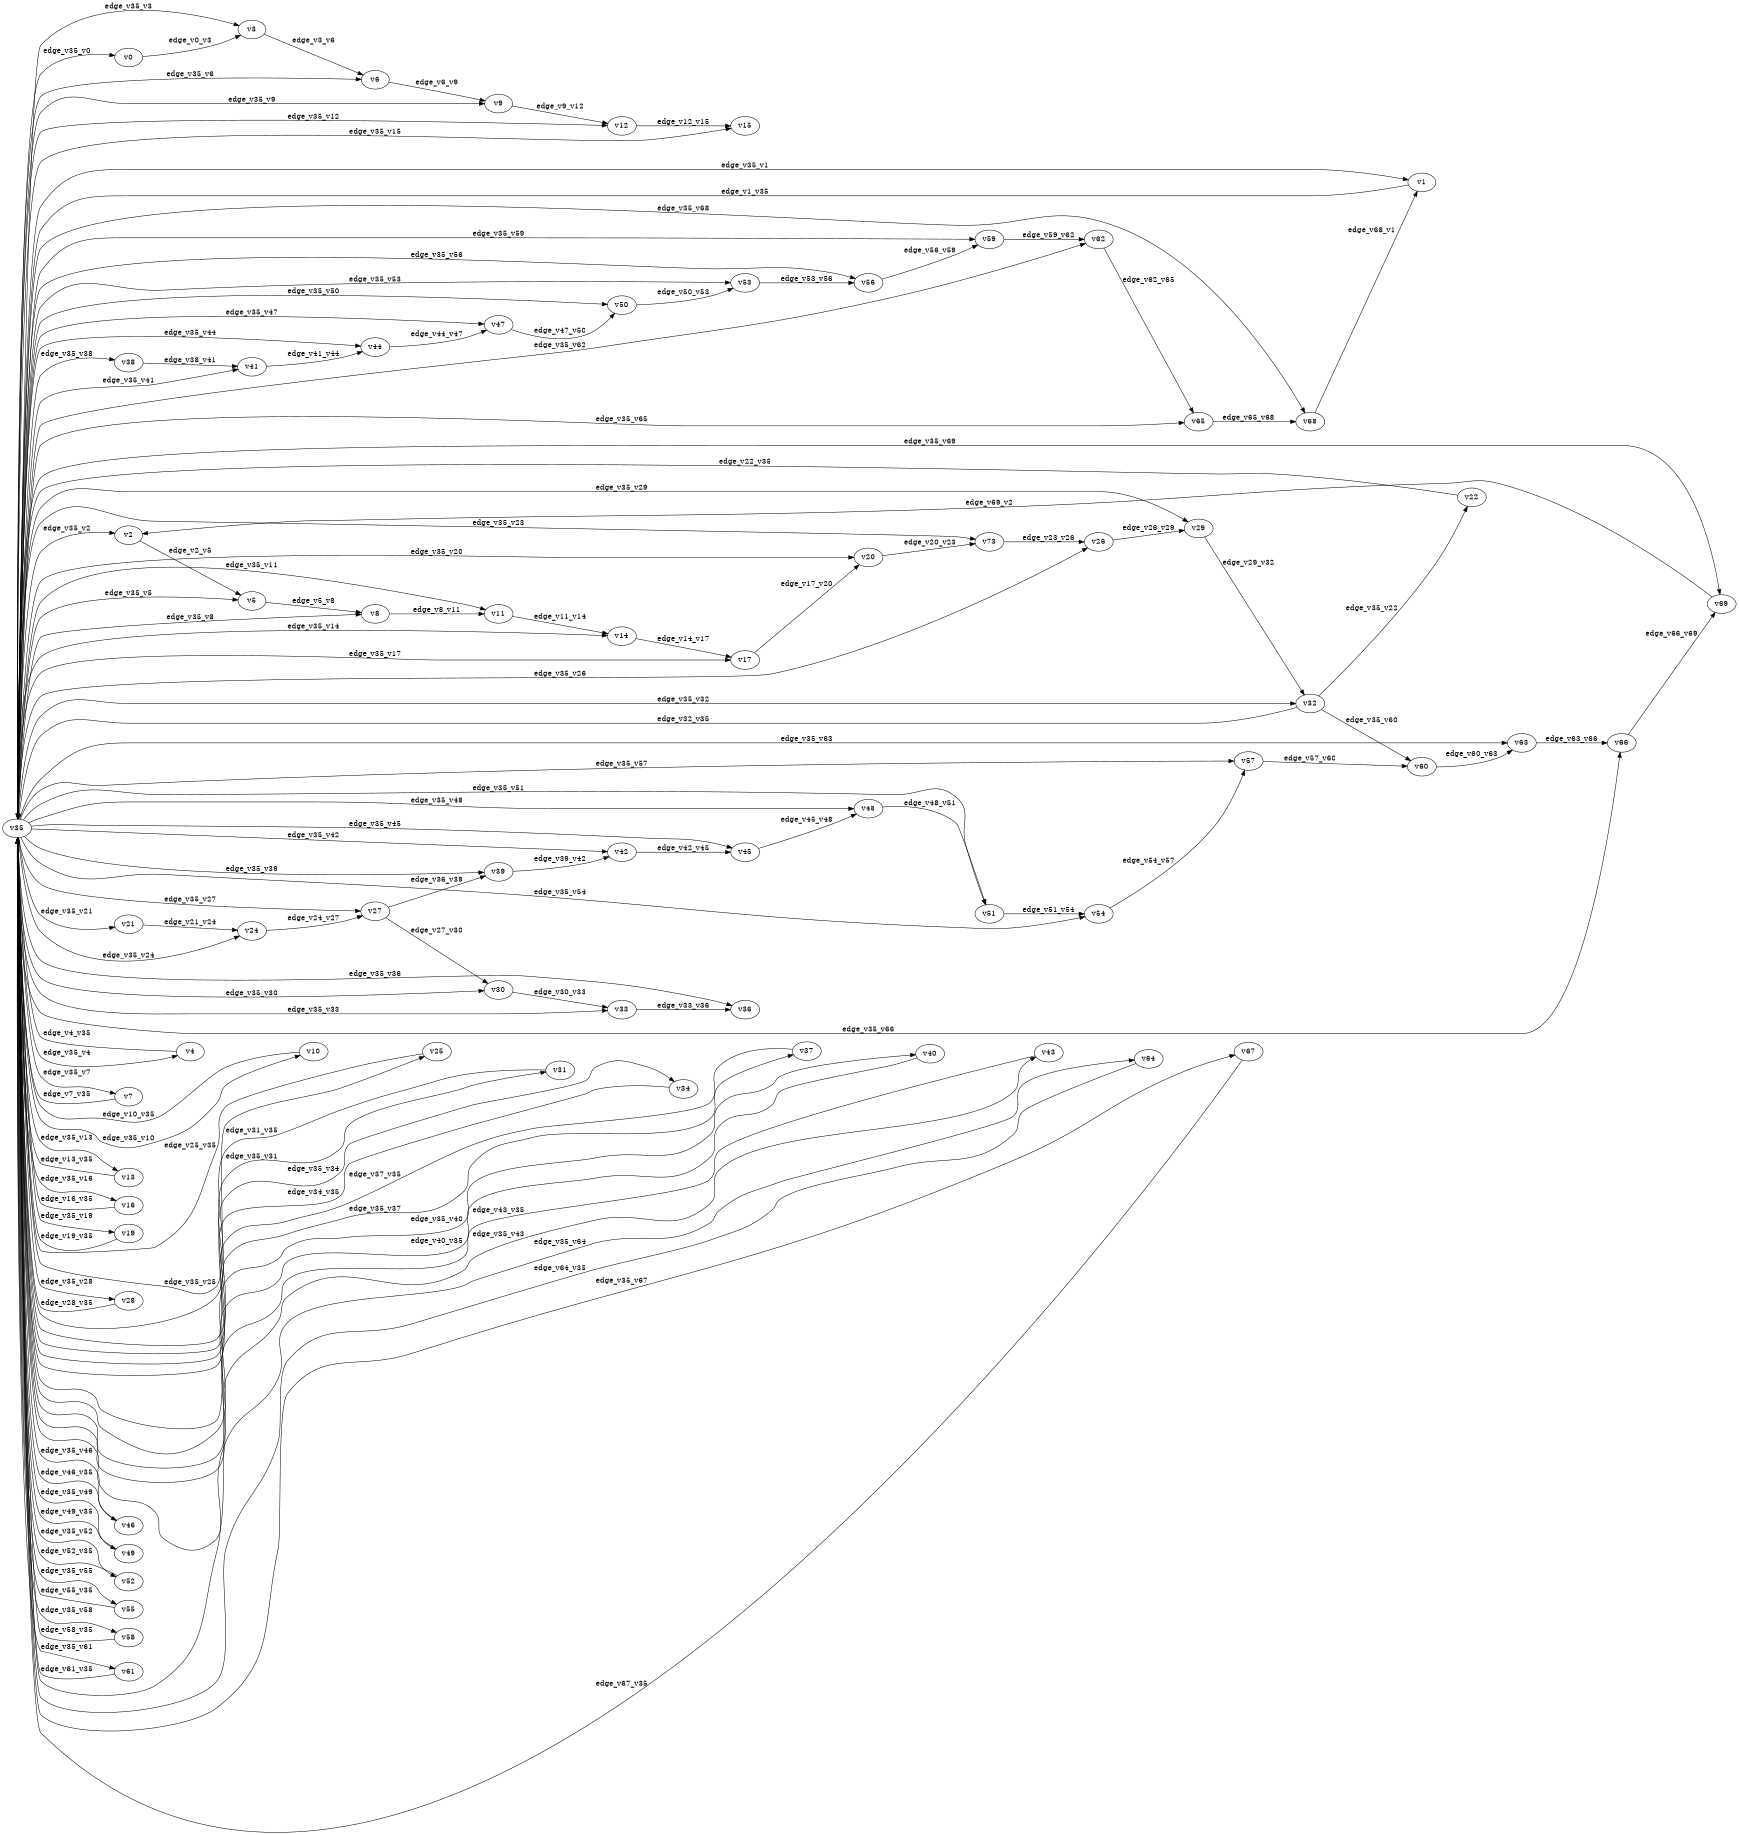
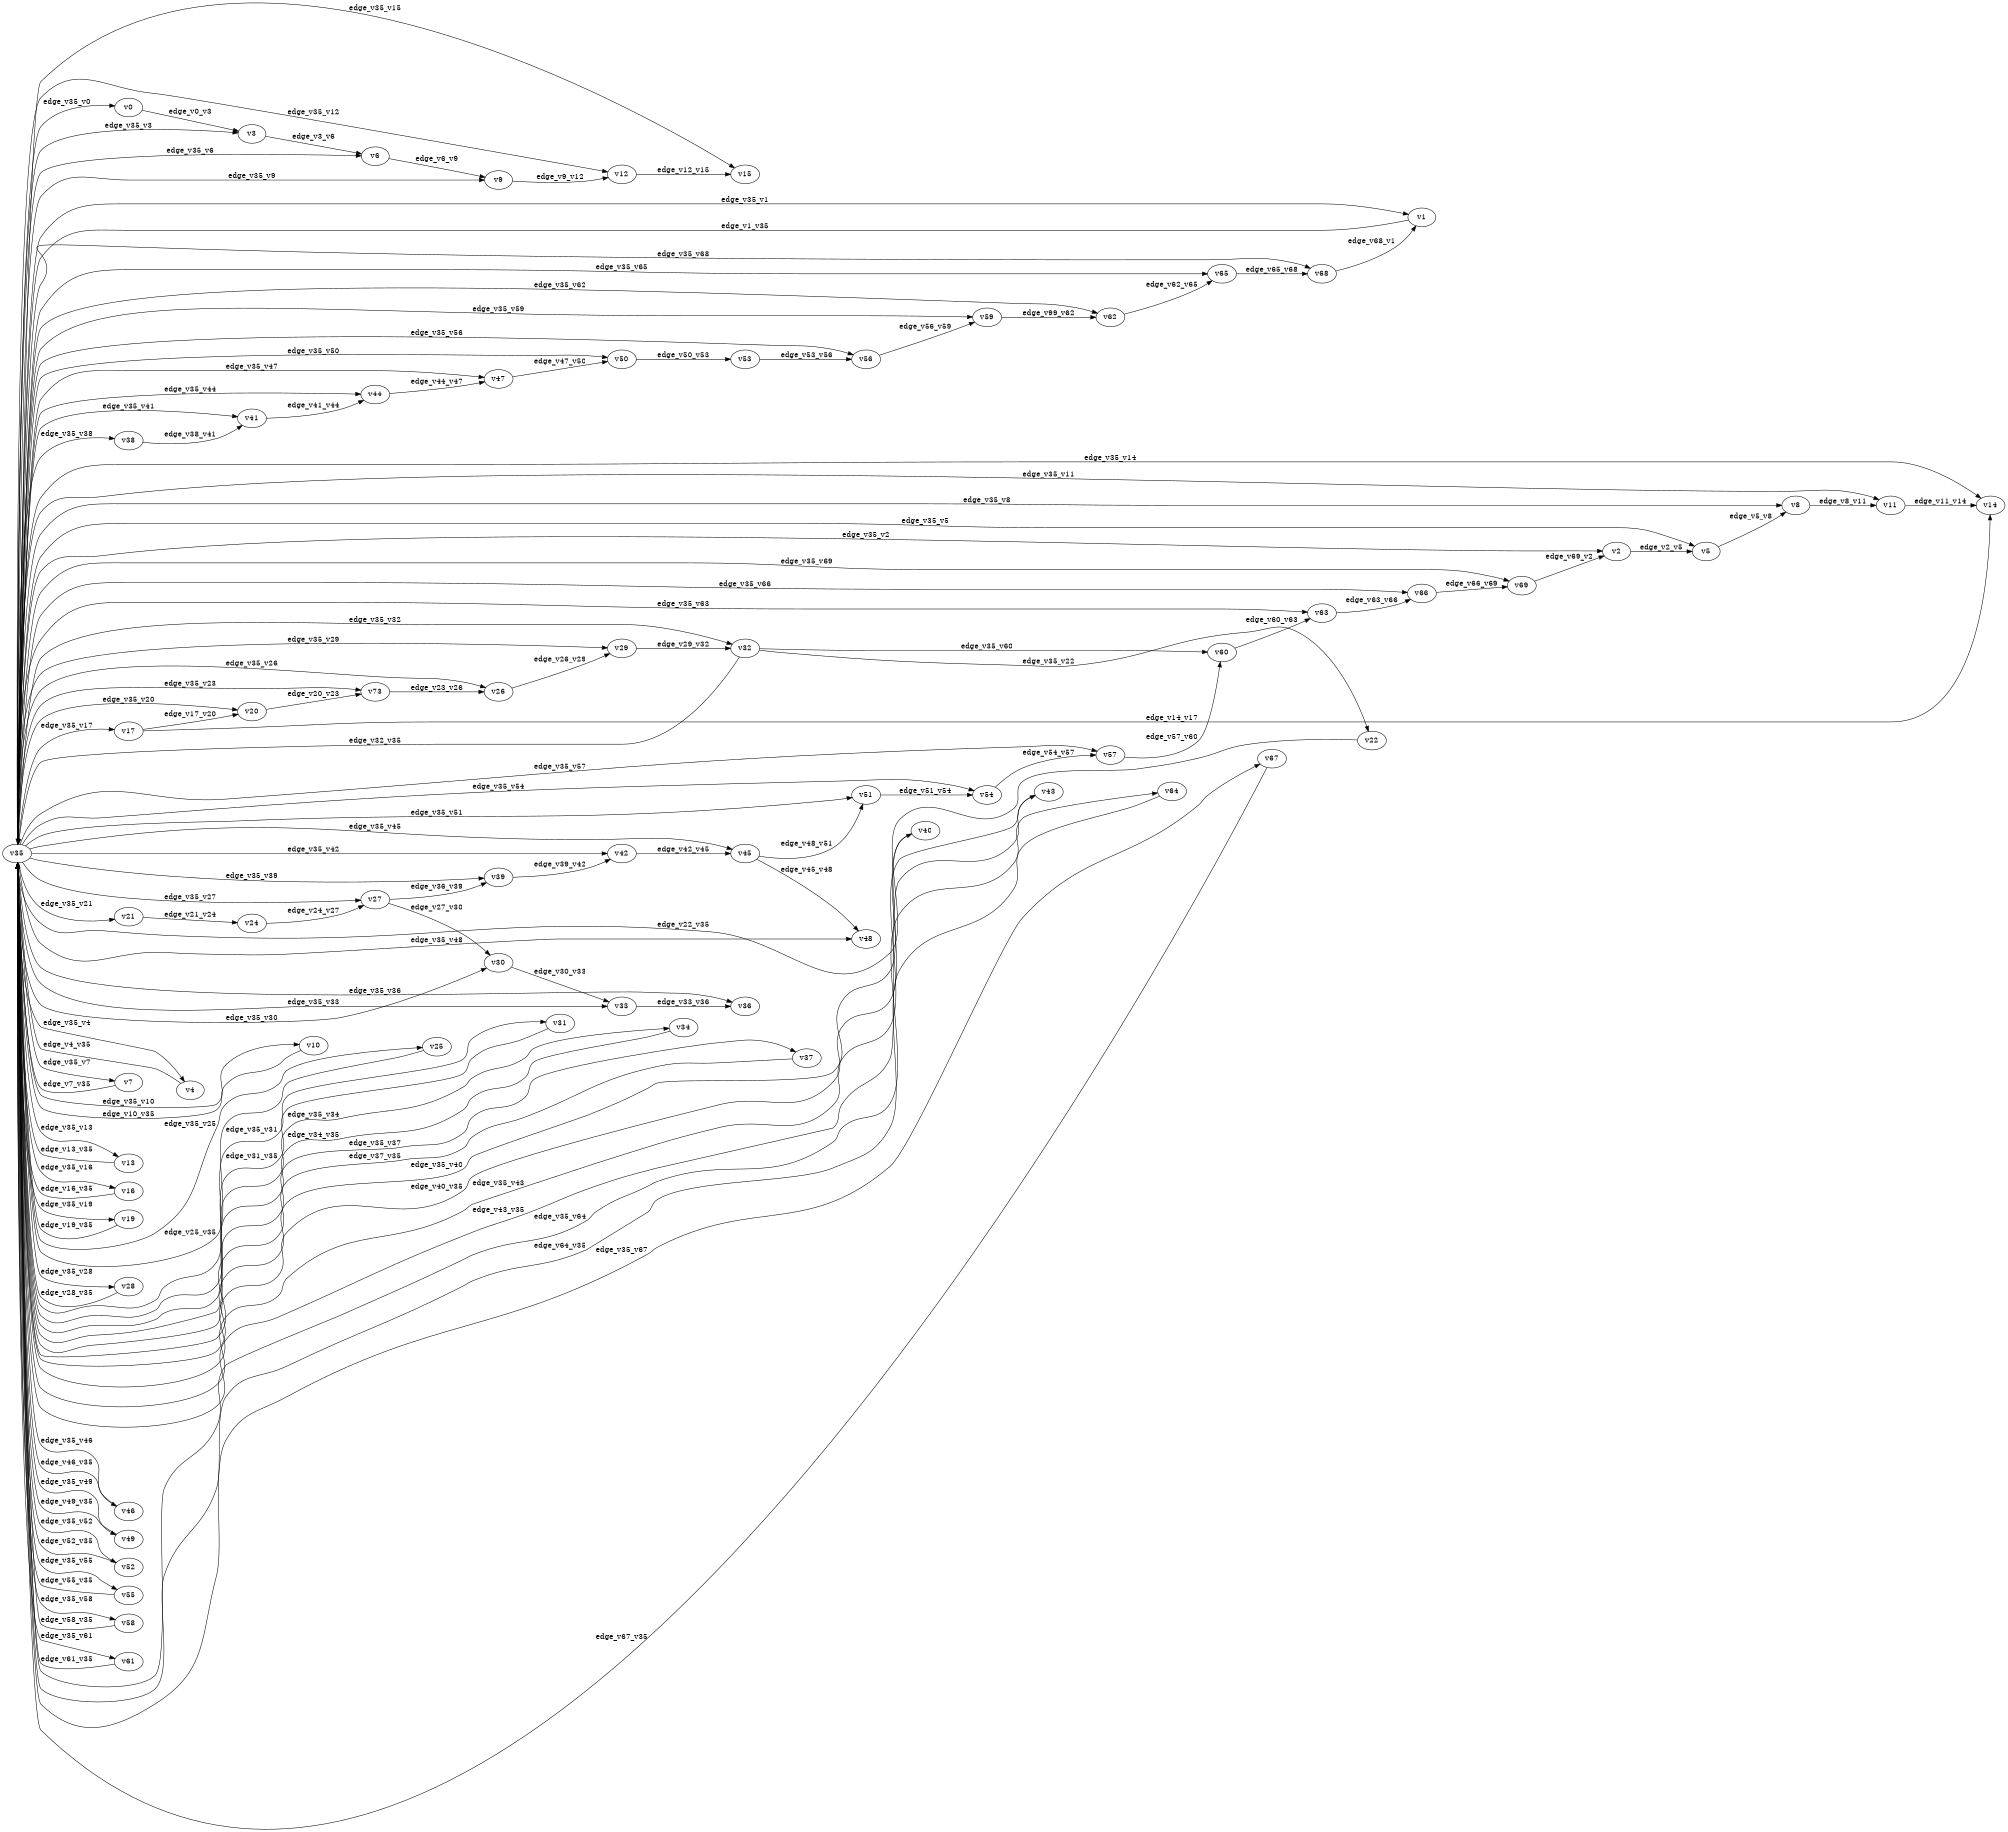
(1049, 235) -> (1049, 313)
(123, 287) -> none
(681, 647) -> (1140, 722)
(957, 825) -> (821, 853)
(87, 957) -> none
